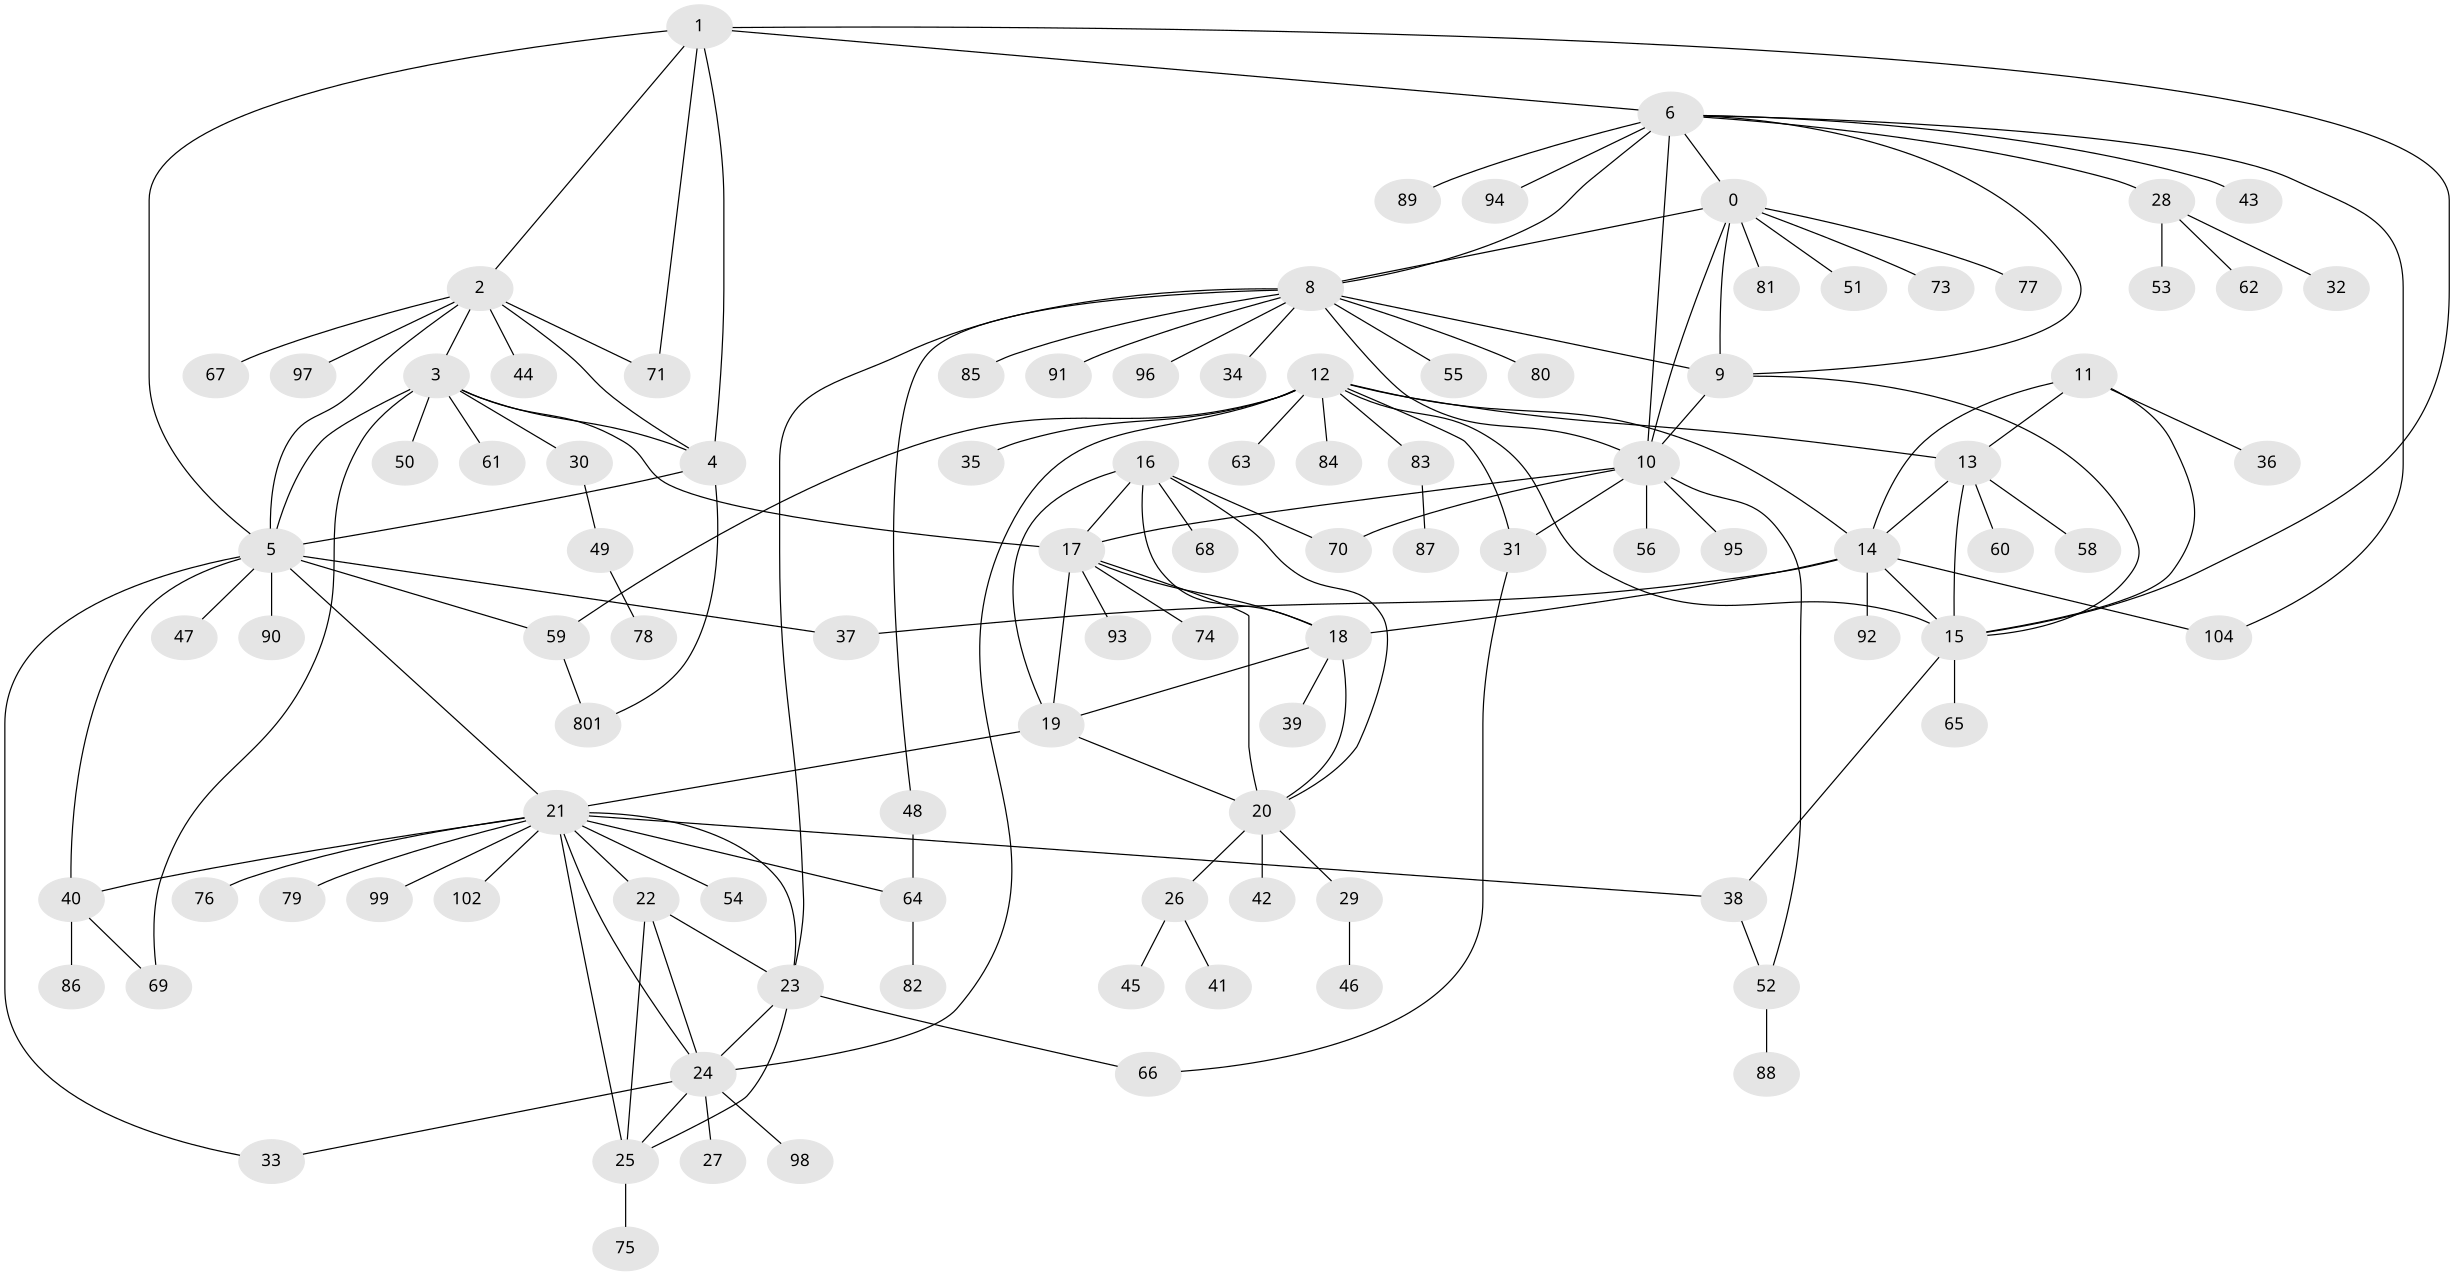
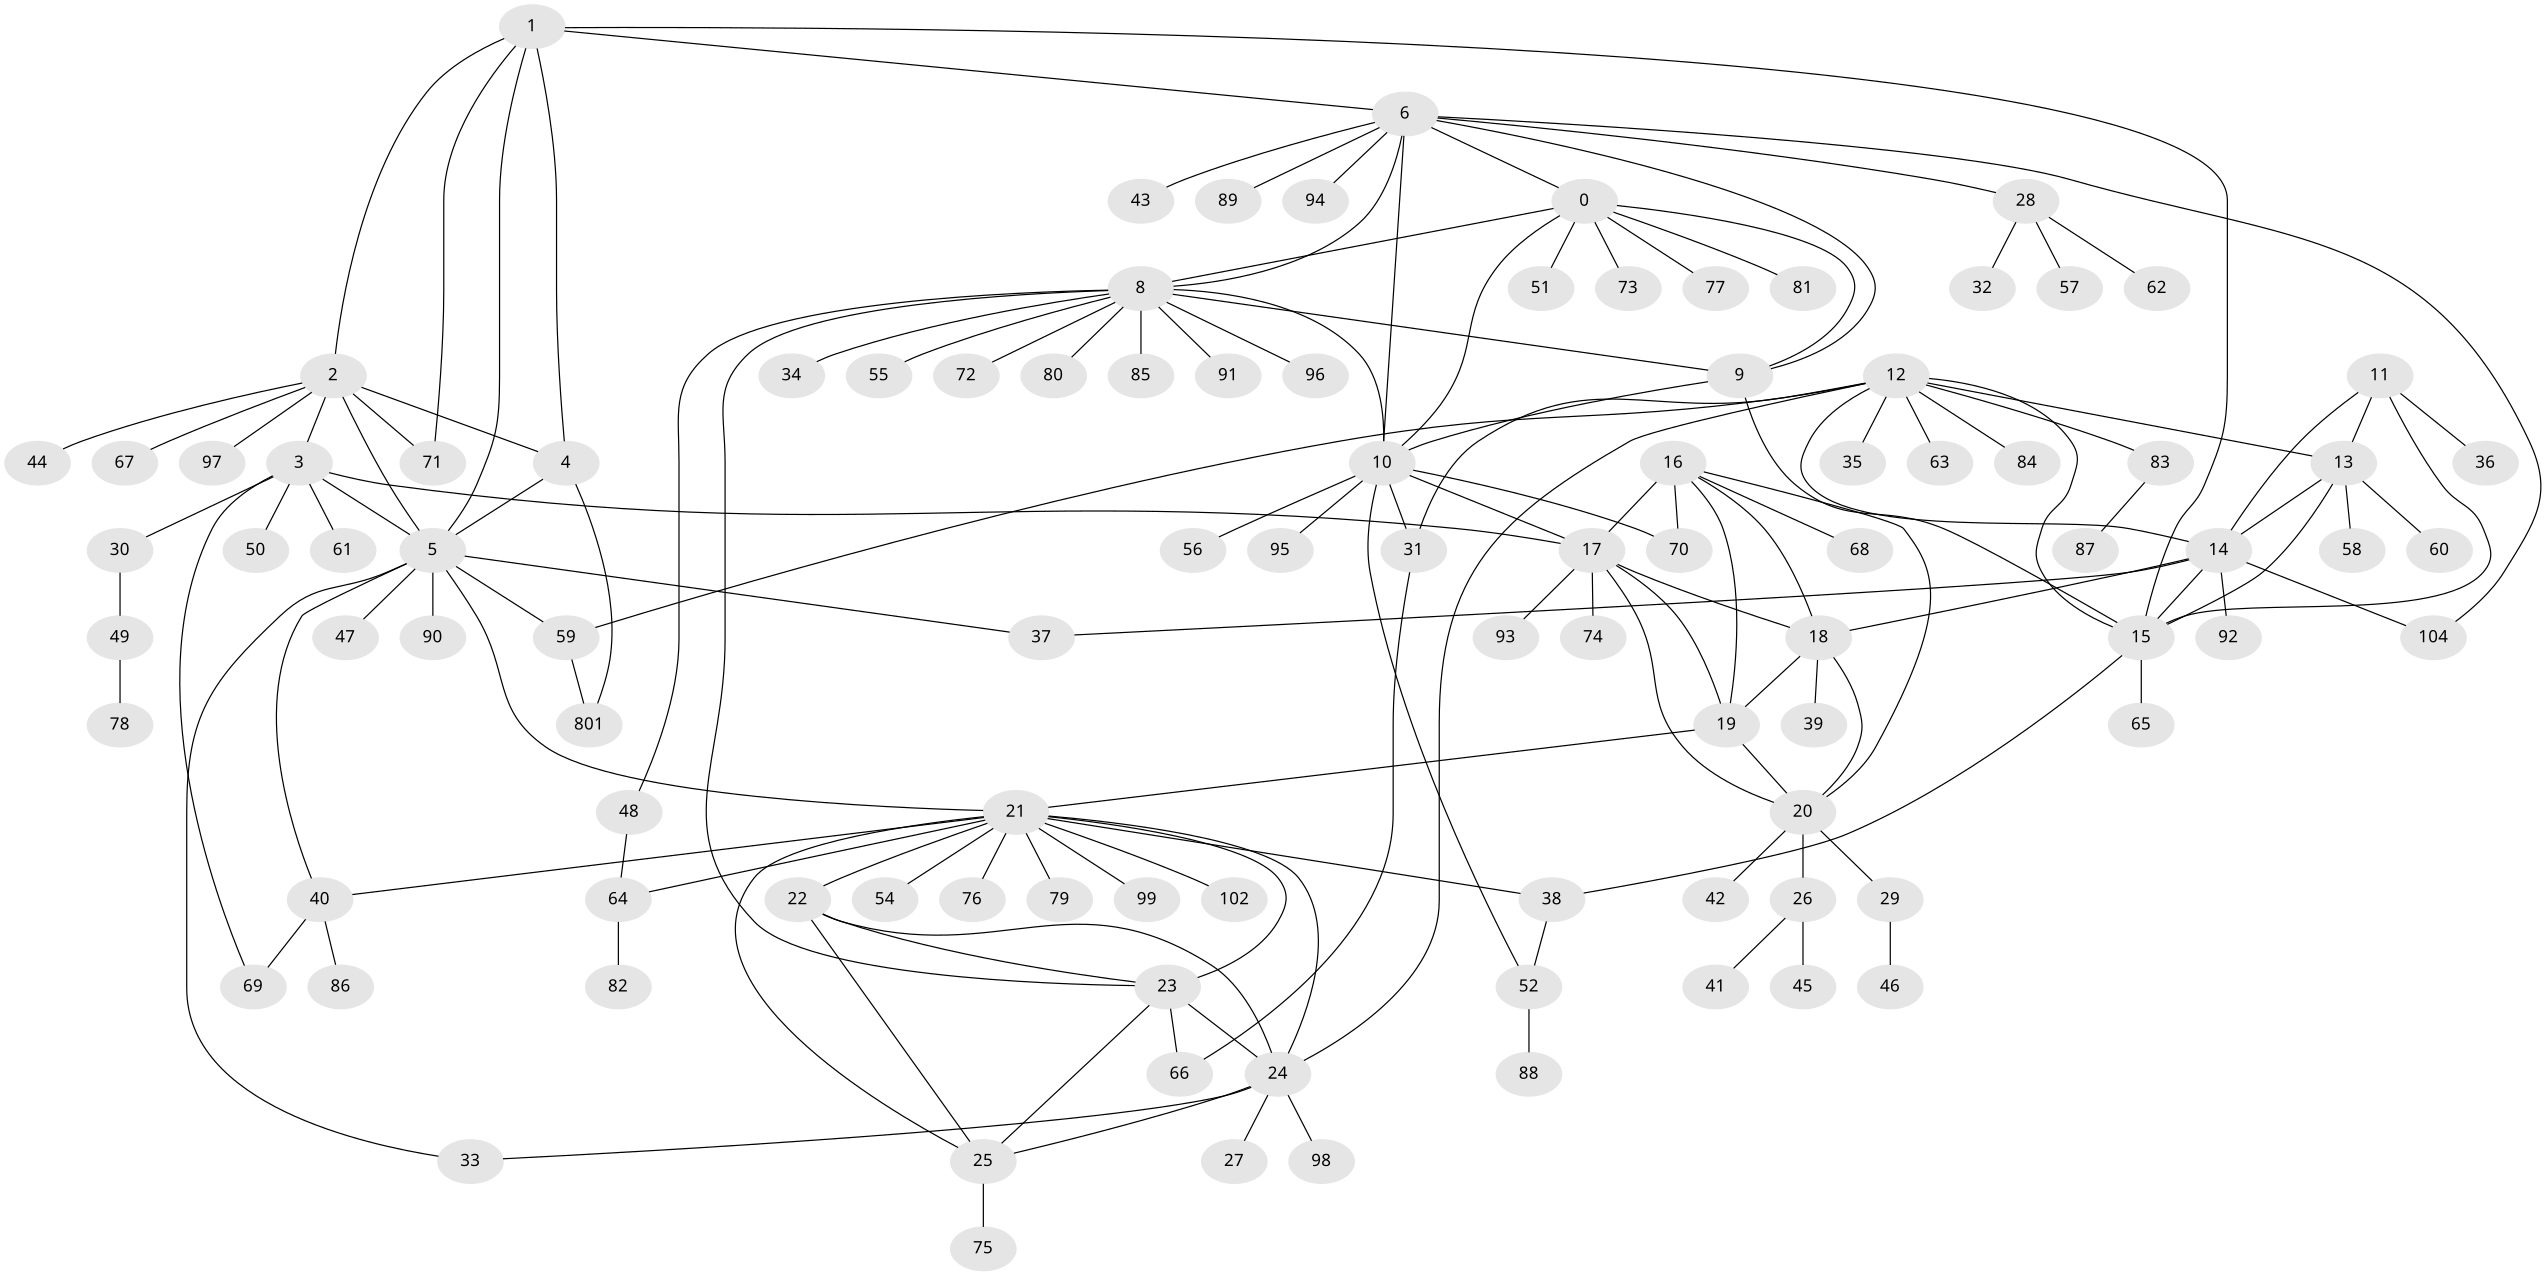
(2162, 289) -> (2070, 289)
none -> (966, 376)
(614, 428) -> none
